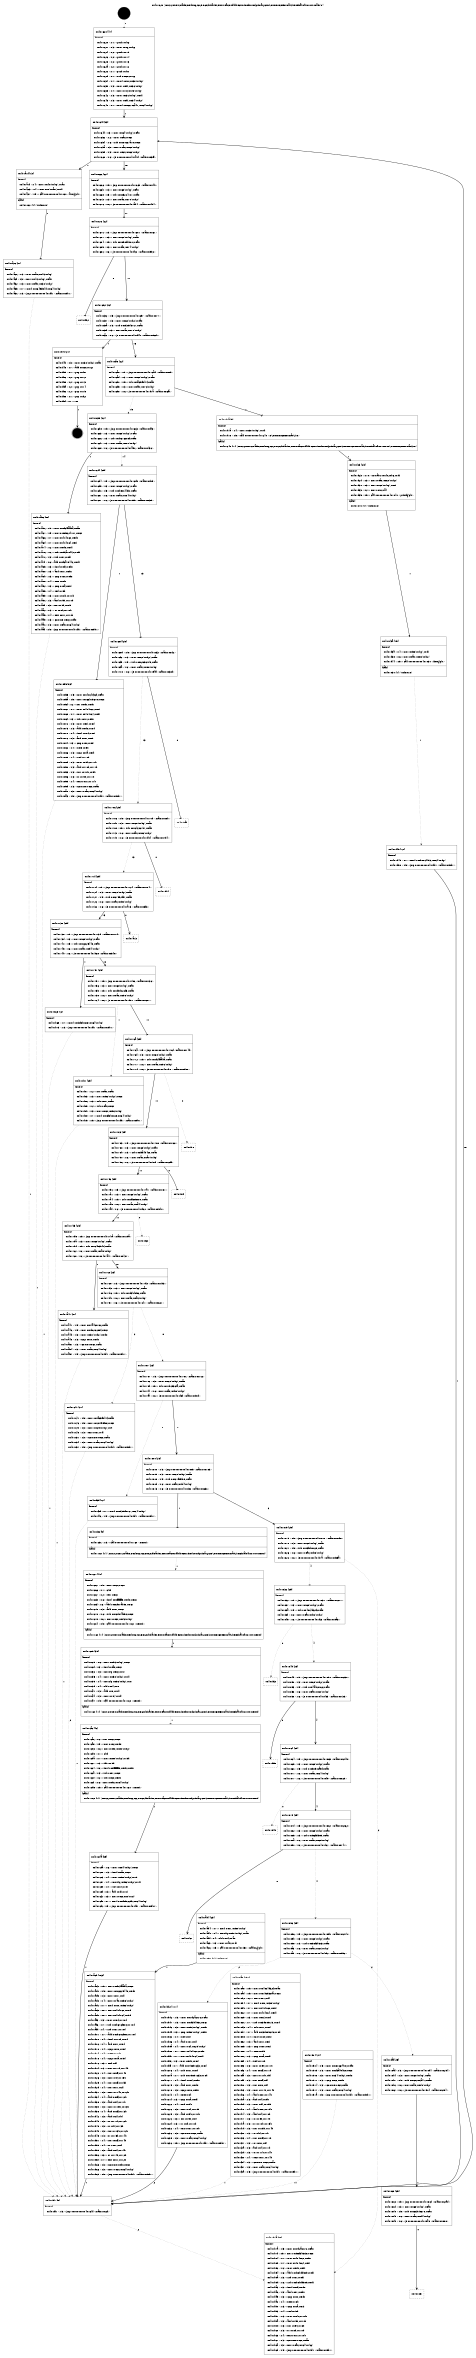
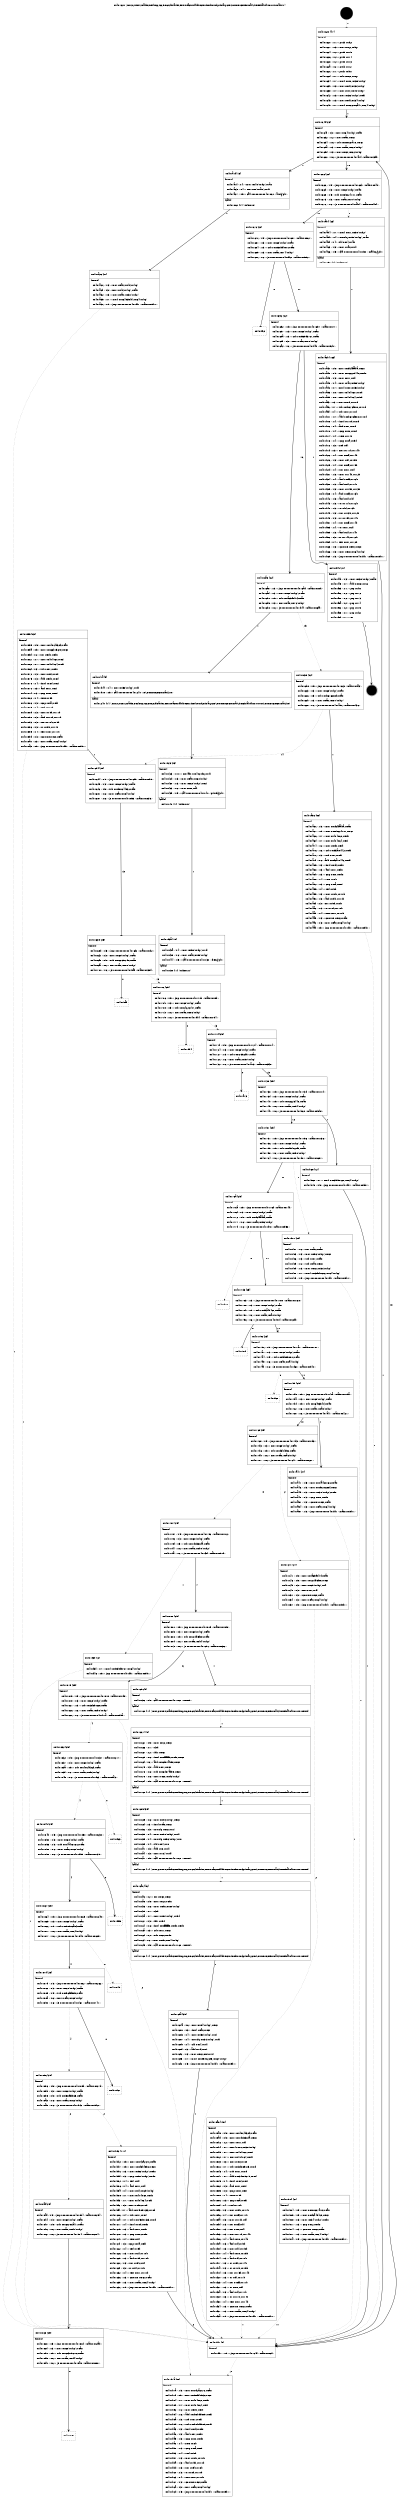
none -> (348, 212)
(108, 592) -> (94, 757)
(422, 857) -> none
(49, 1613) -> (366, 1798)
